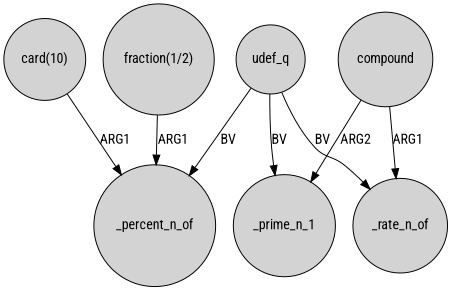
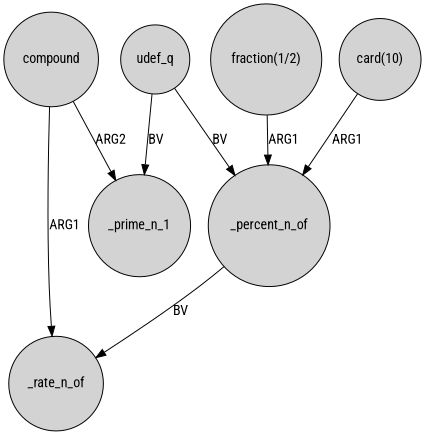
(313, 146) -> (165, 311)
